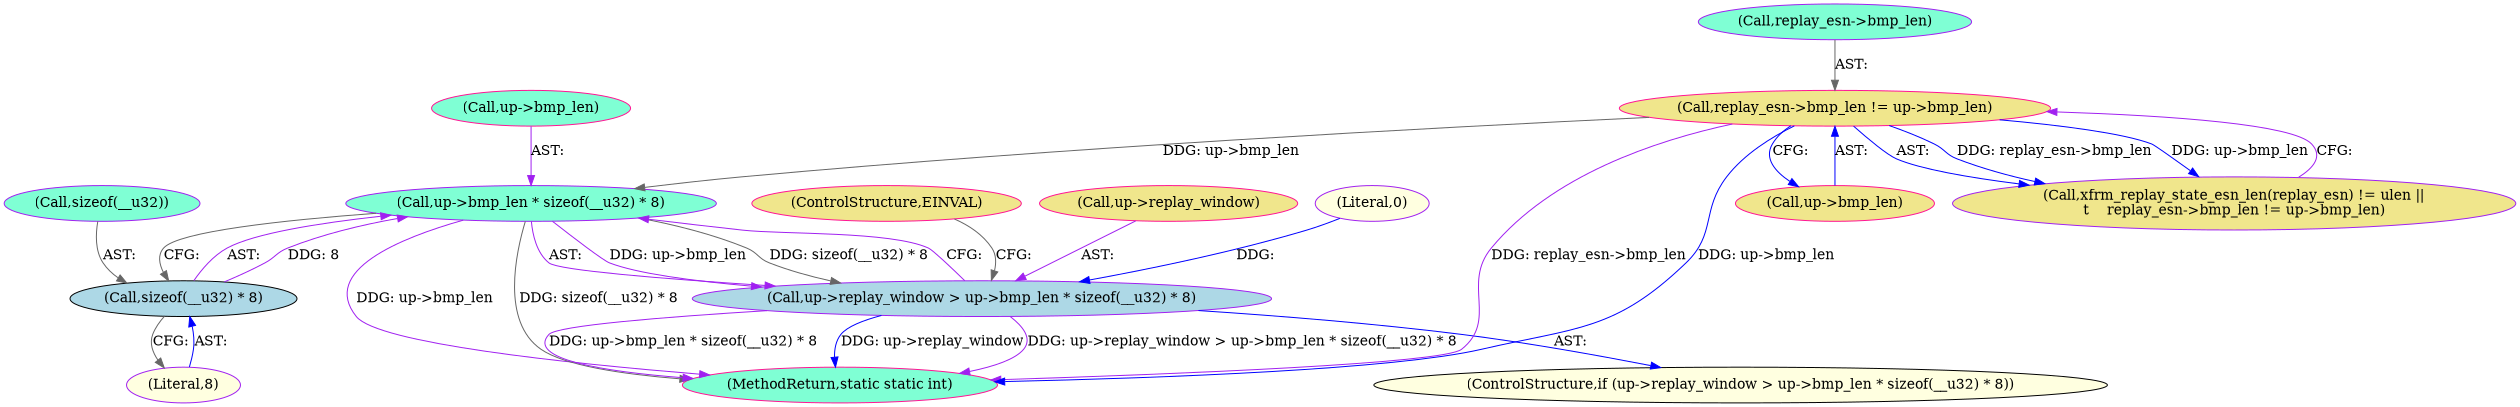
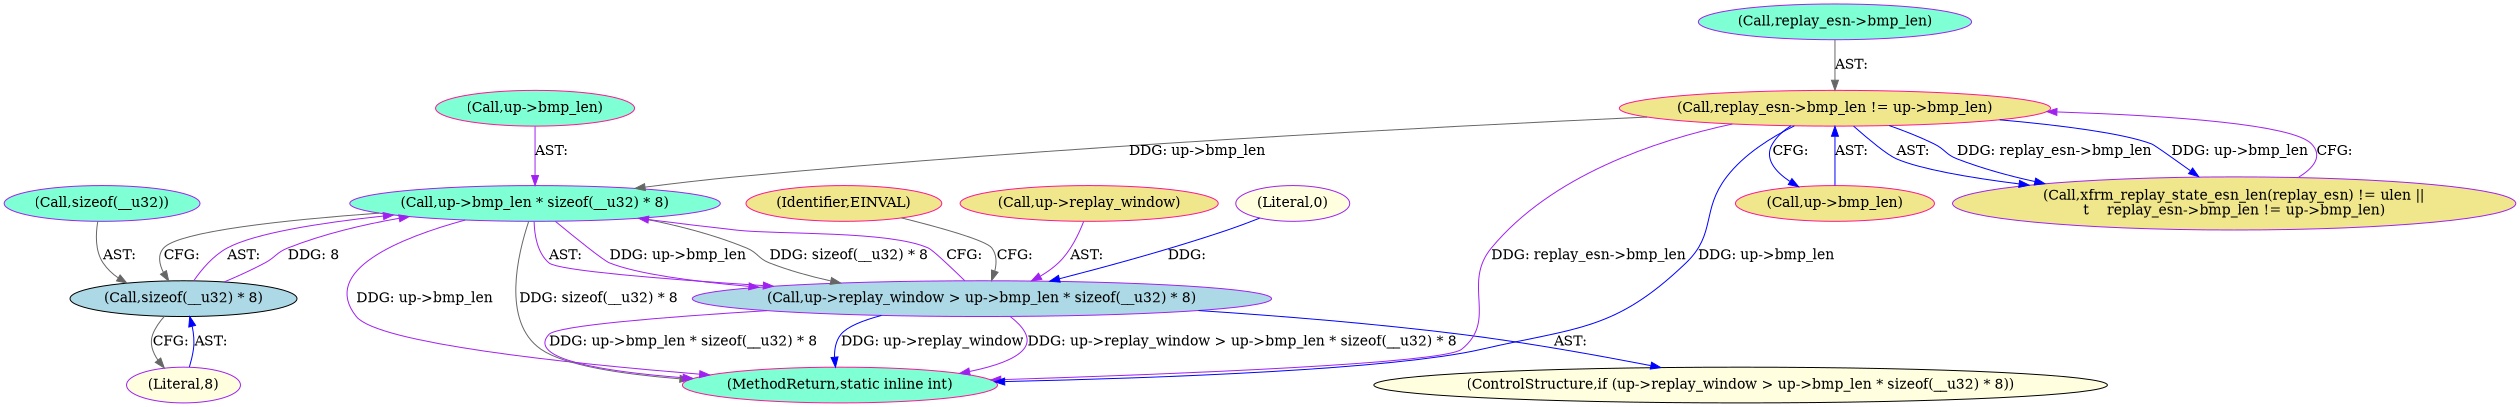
(887, 203) -> (844, 203)
(840, 385) -> (840, 385)
